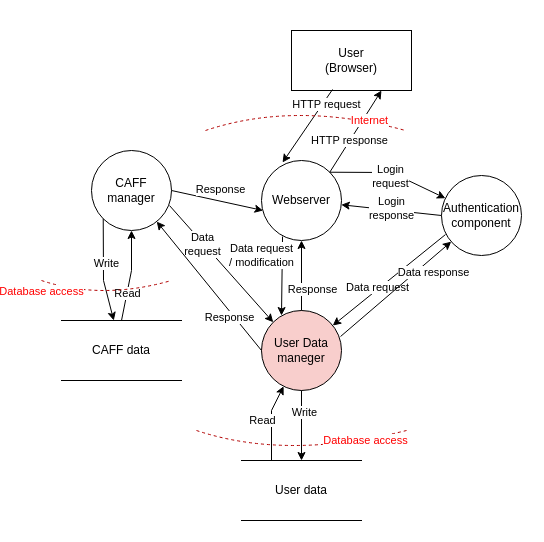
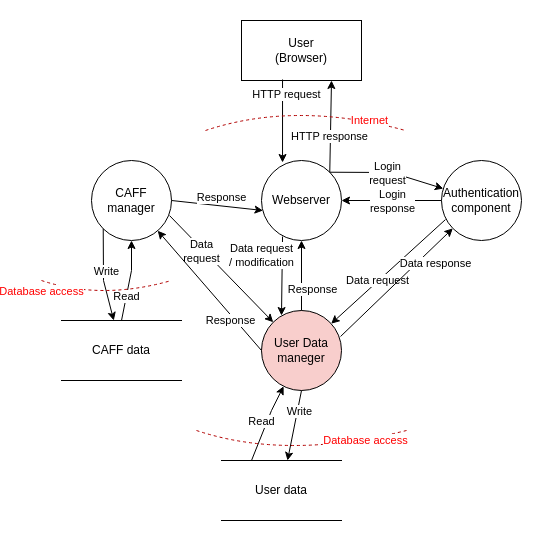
(352, 61) -> (302, 51)
(132, 191) -> (132, 201)
(482, 216) -> (482, 201)
(302, 491) -> (282, 491)
